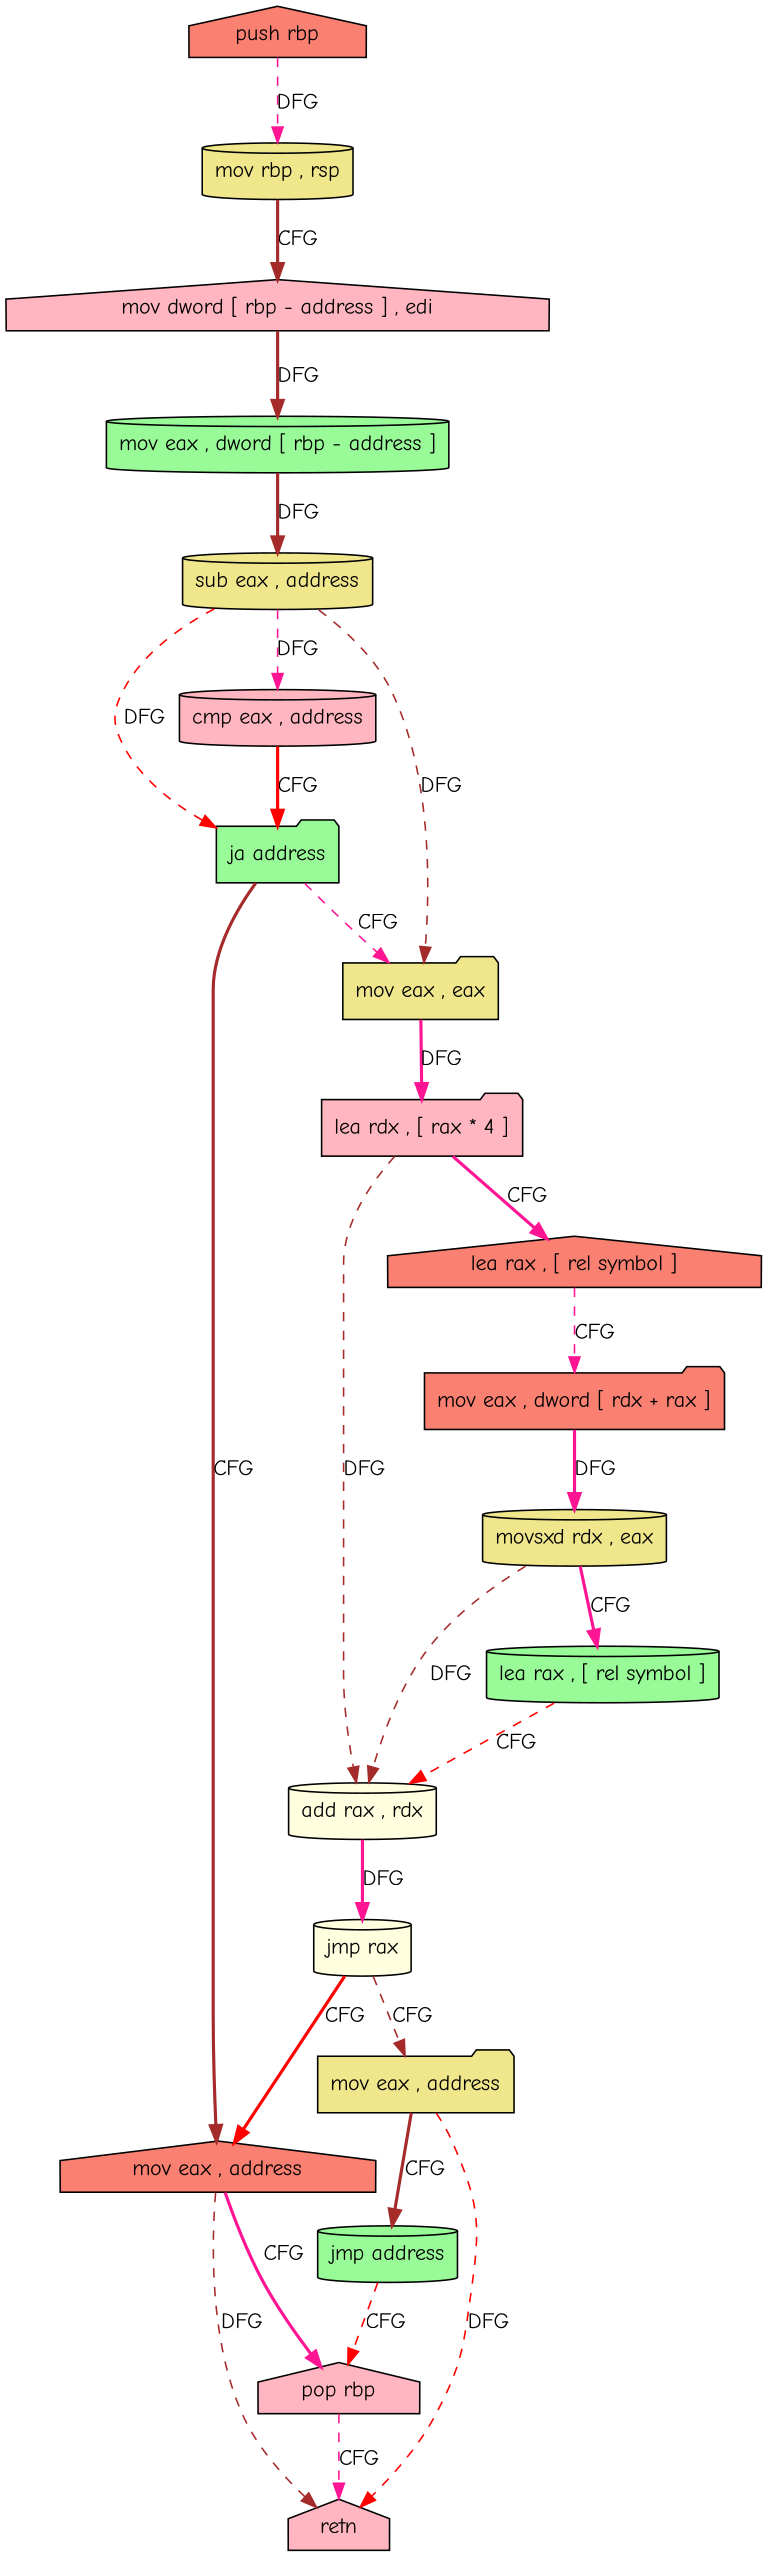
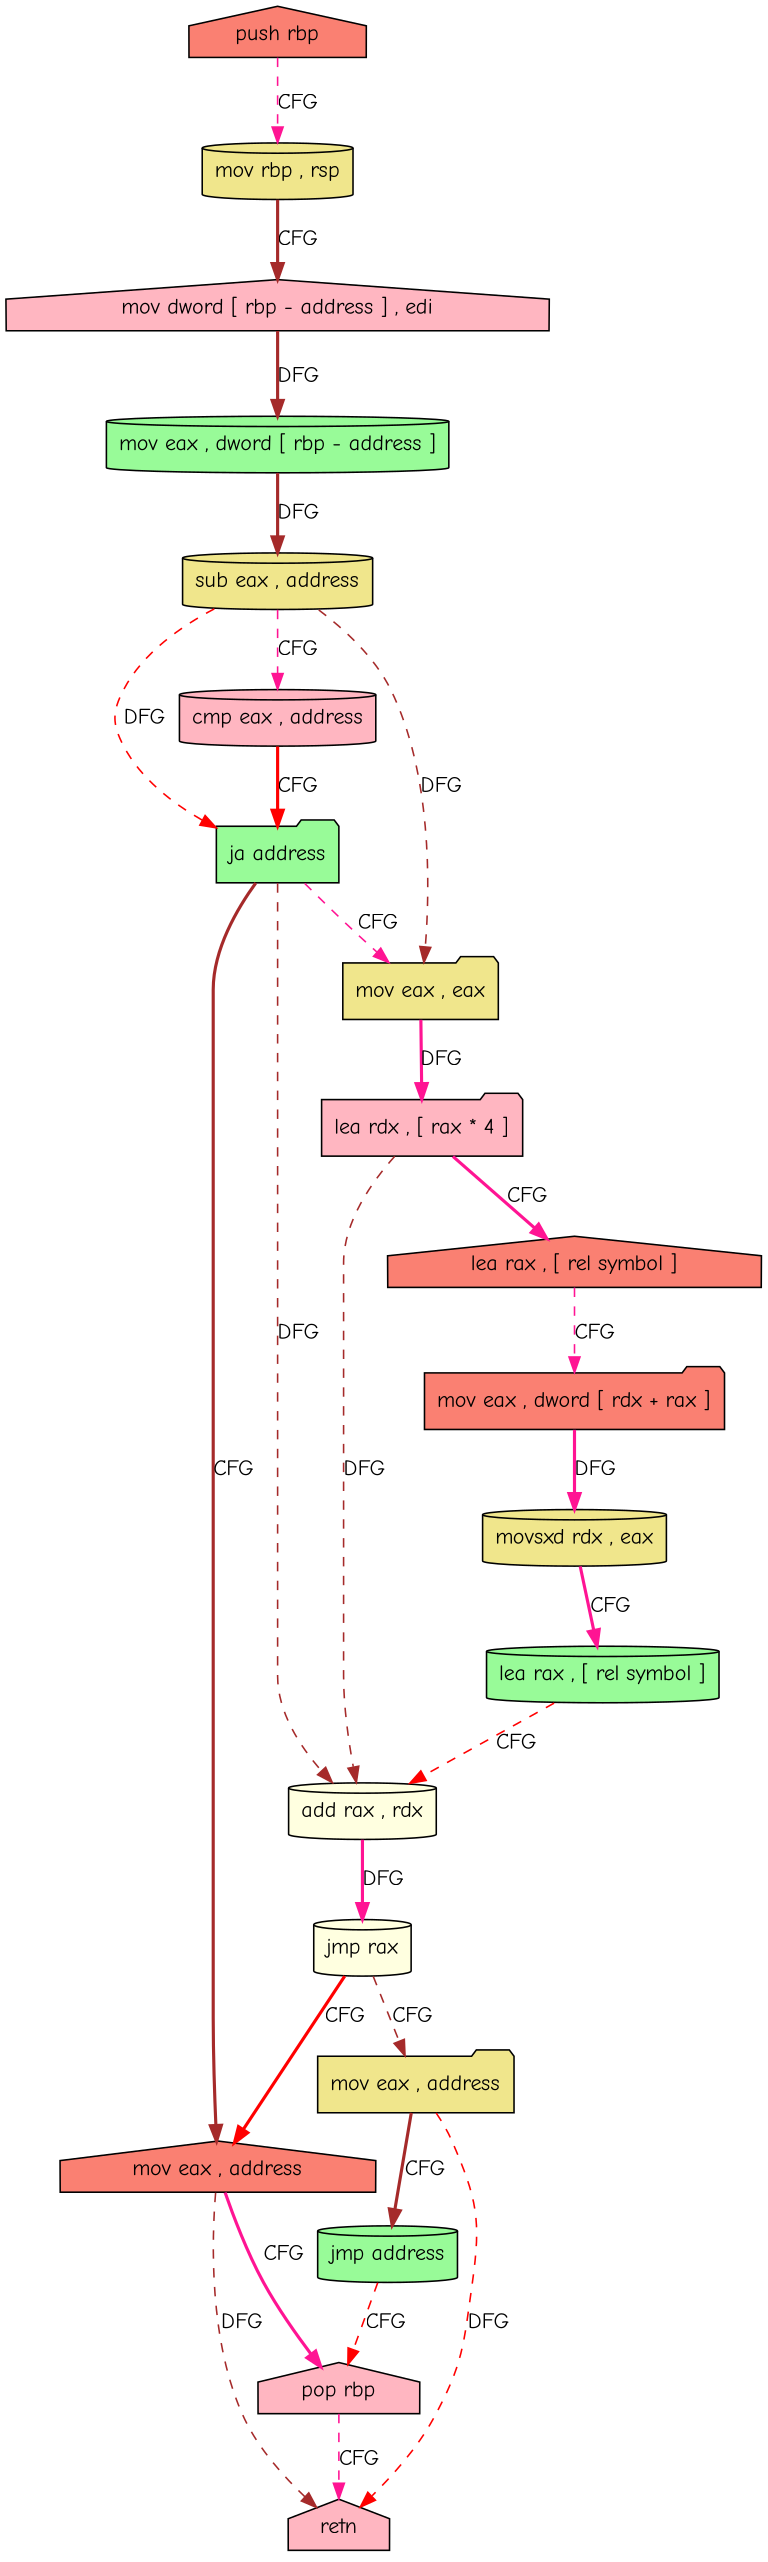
(298, 103) -> (298, 103)
(298, 650) -> (298, 650)
(427, 1650) -> (278, 1333)
